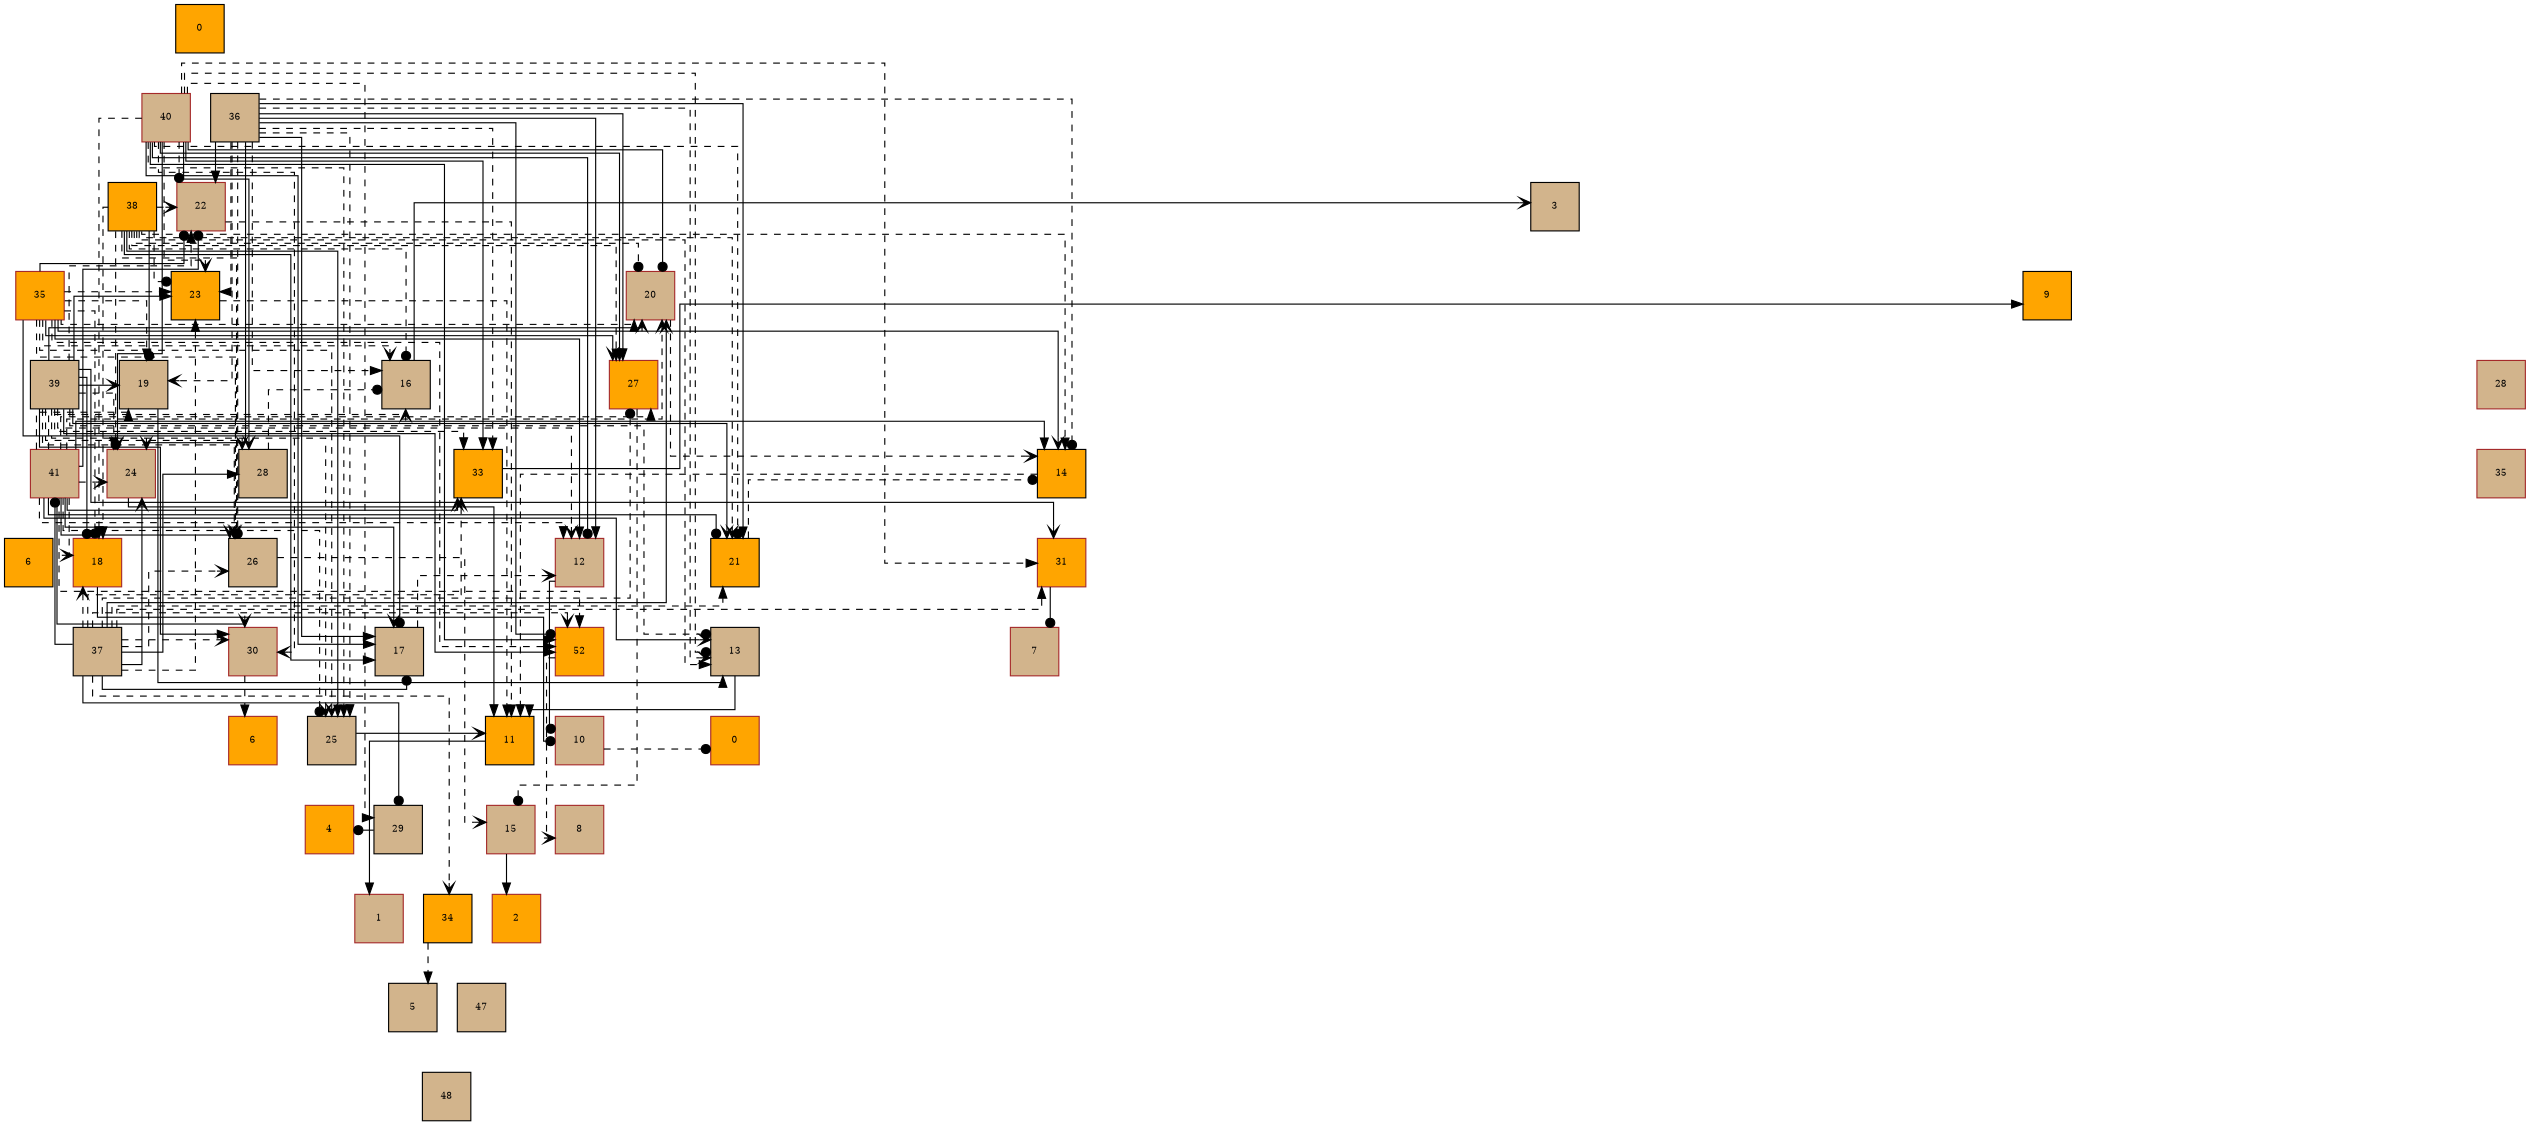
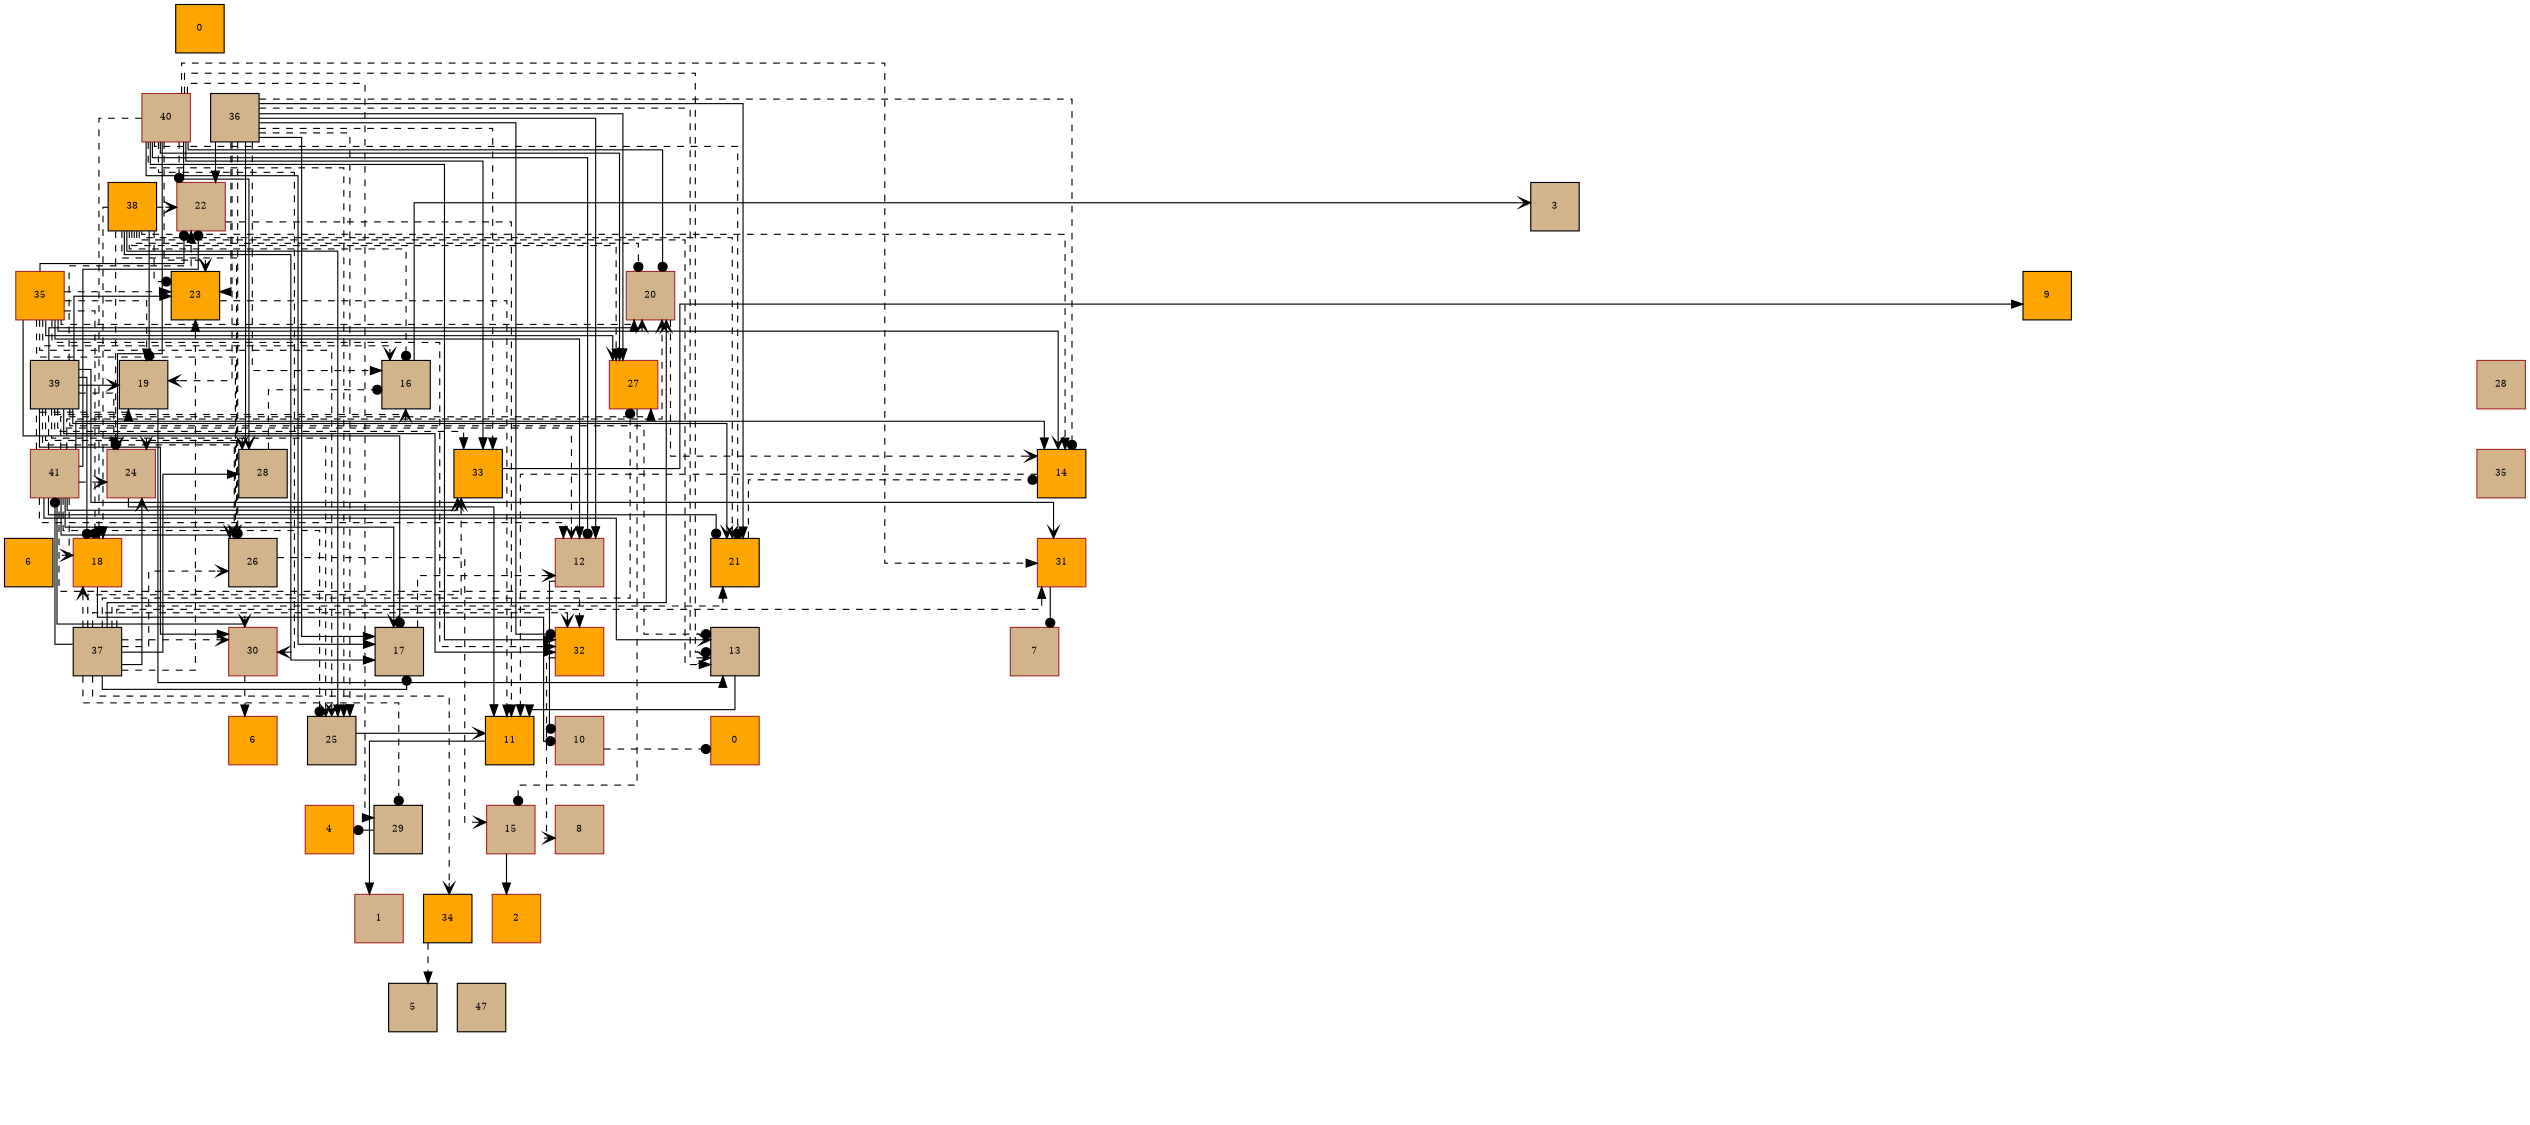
(580, 652) -> (580, 652)
(274, 703) -> (274, 703)
(447, 1097) -> none
